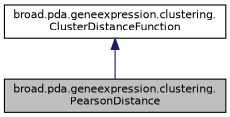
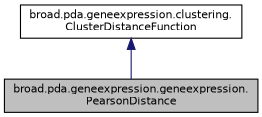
(115, 96) -> (131, 96)
